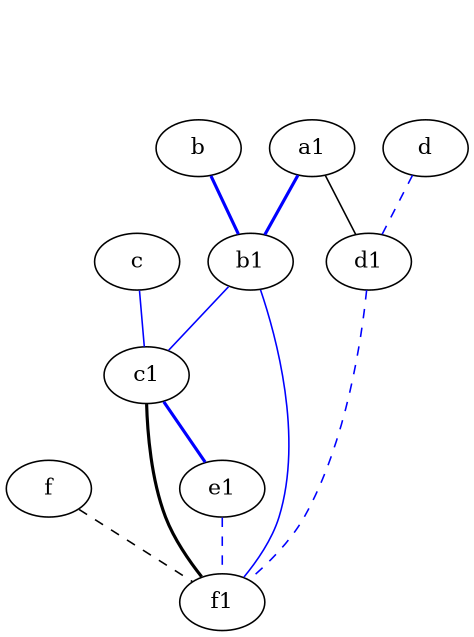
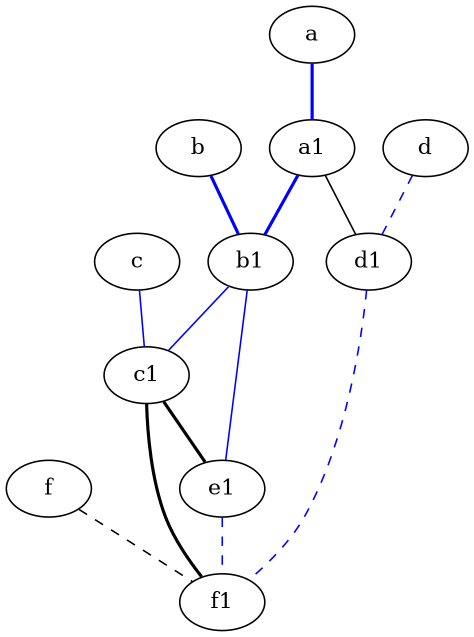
none -> (312, 35)
(184, 432) -> (184, 432)
(288, 437) -> (236, 375)
